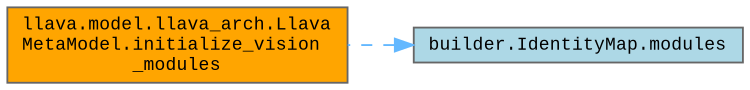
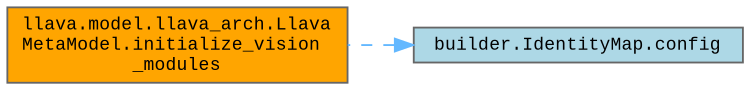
(578, 45) -> (578, 45)
